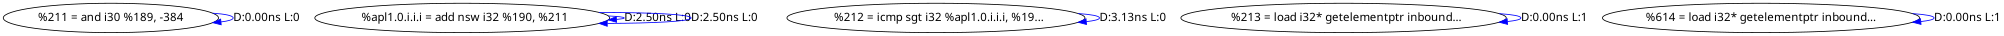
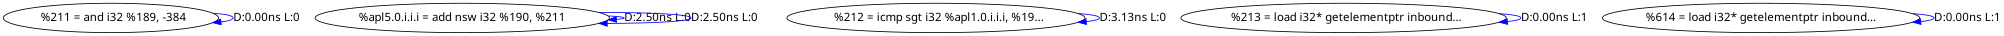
(111, 18) -> (111, 18)
(462, 18) -> (462, 18)
